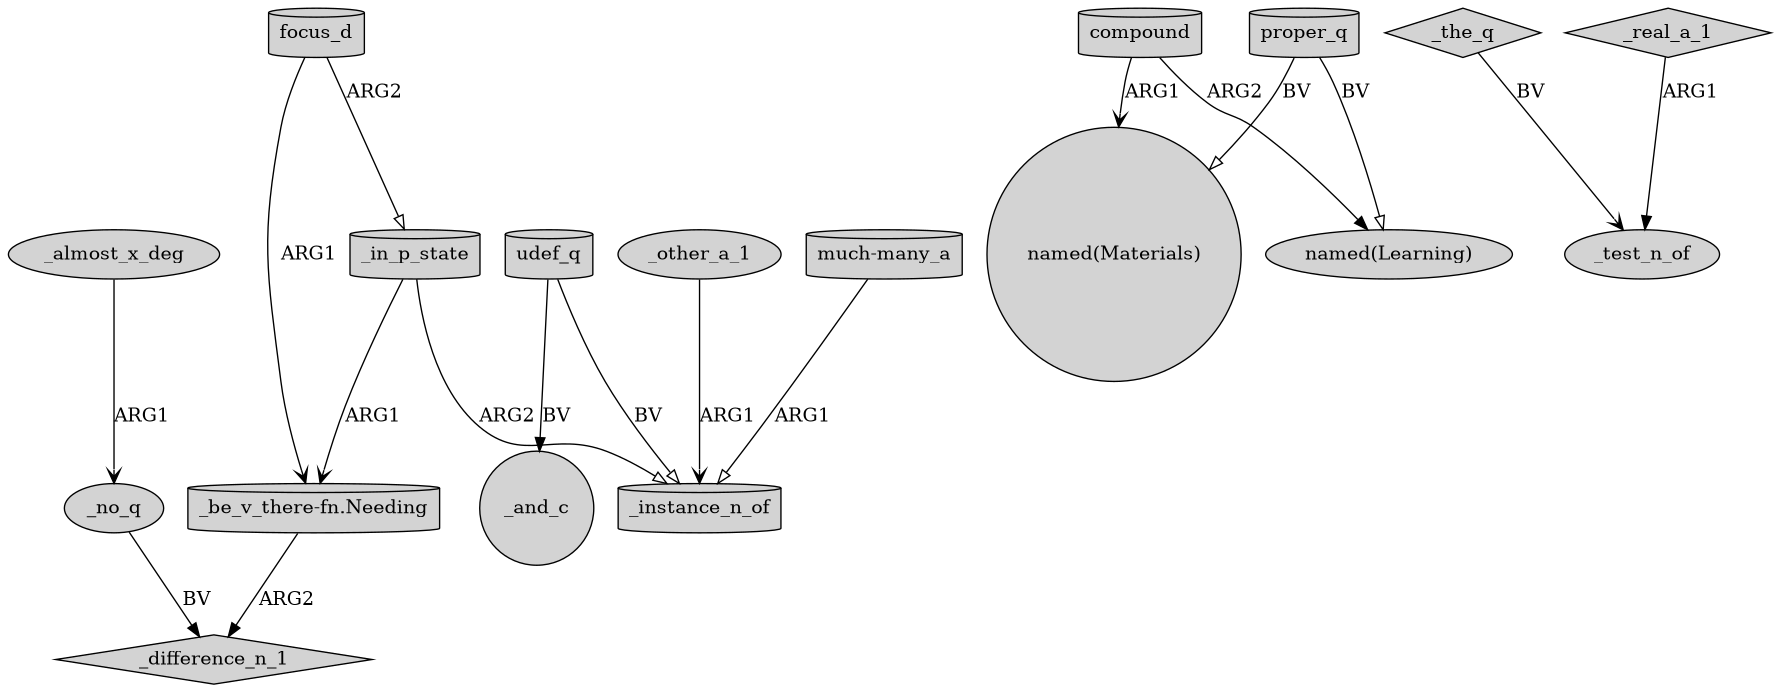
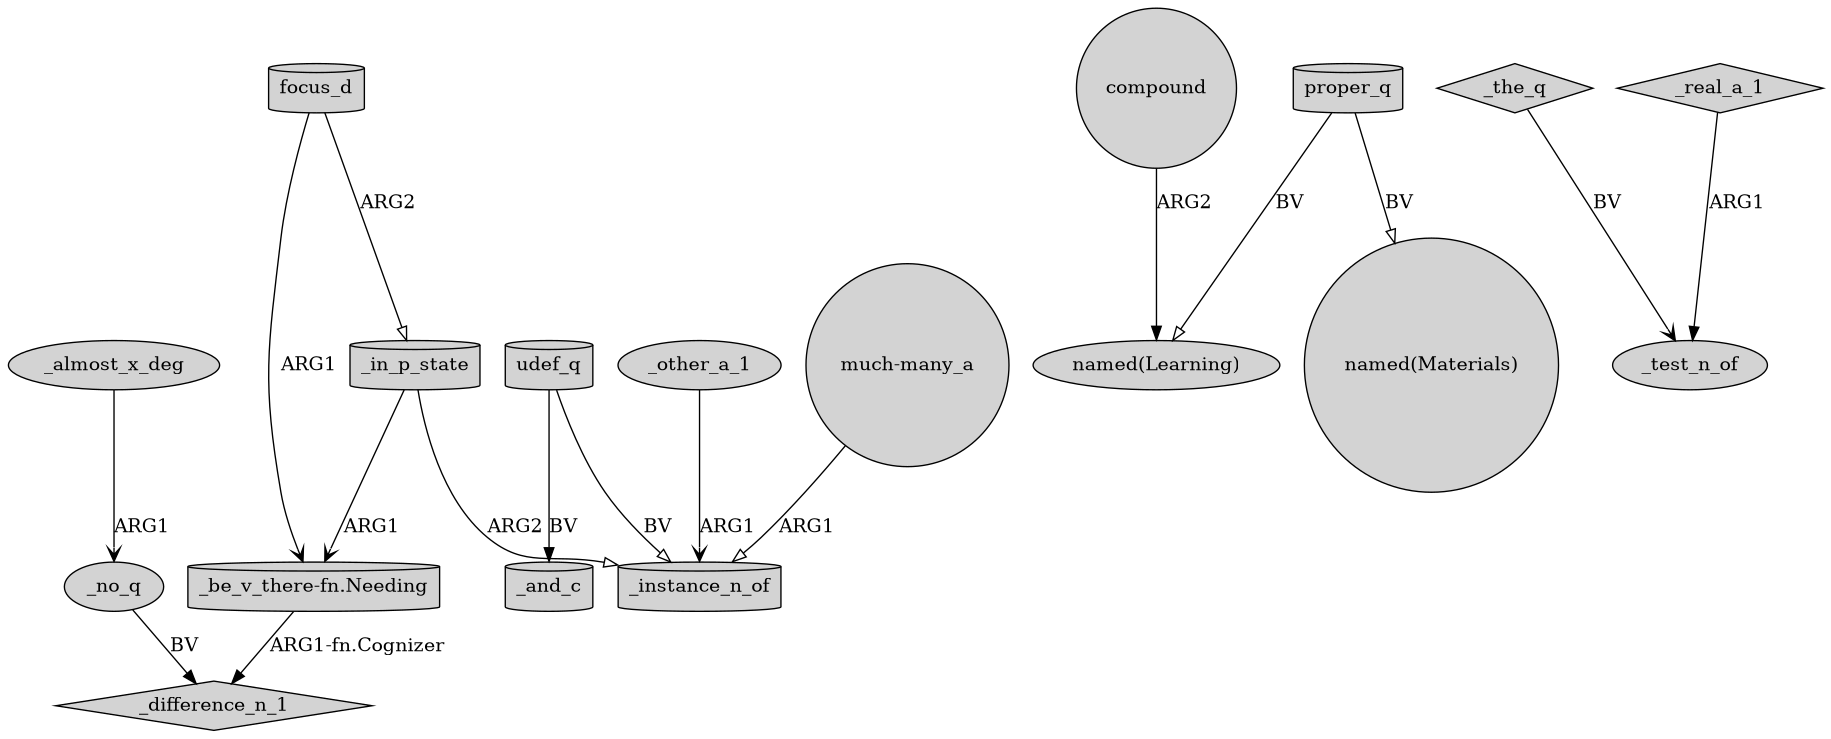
(1140, 33) -> (1156, 88)
(1124, 85) -> none
(884, 254) -> (907, 365)
(537, 508) -> (549, 587)
(287, 600) -> (358, 646)
